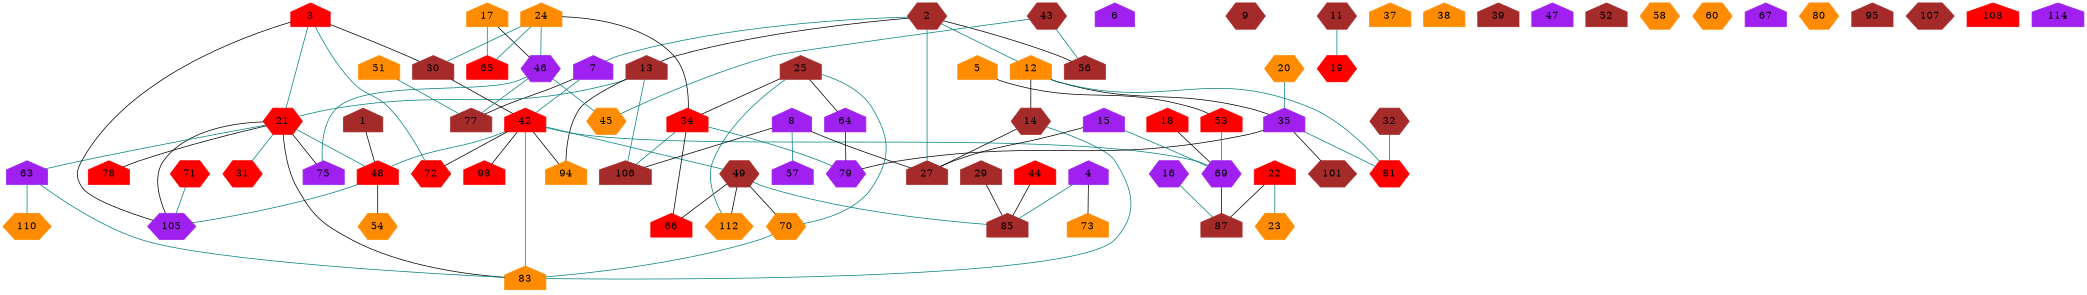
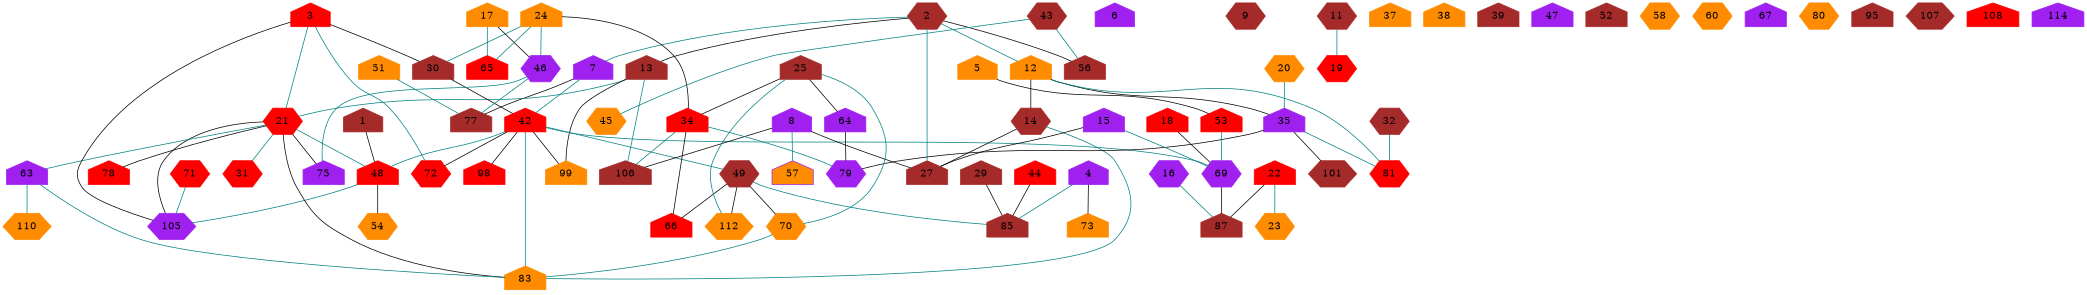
(576, 97) -> none
(566, 174) -> (566, 174)
(793, 174) -> (793, 174)
